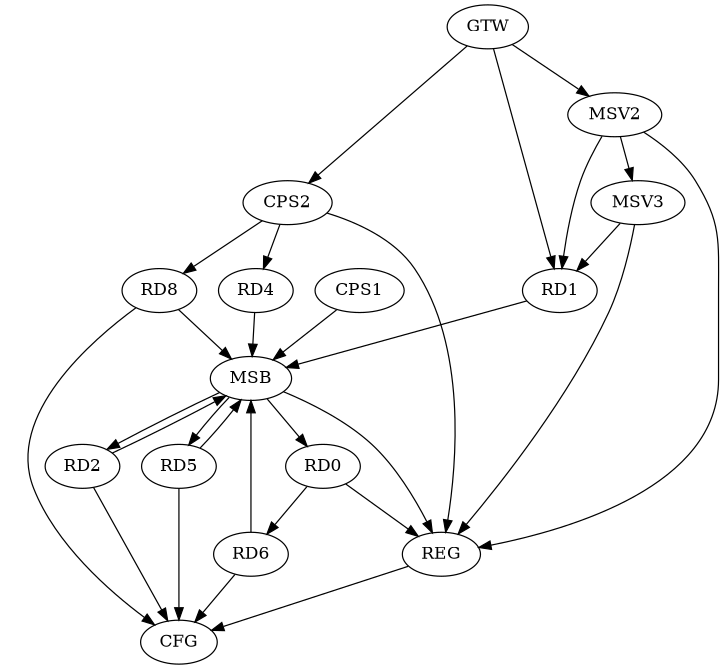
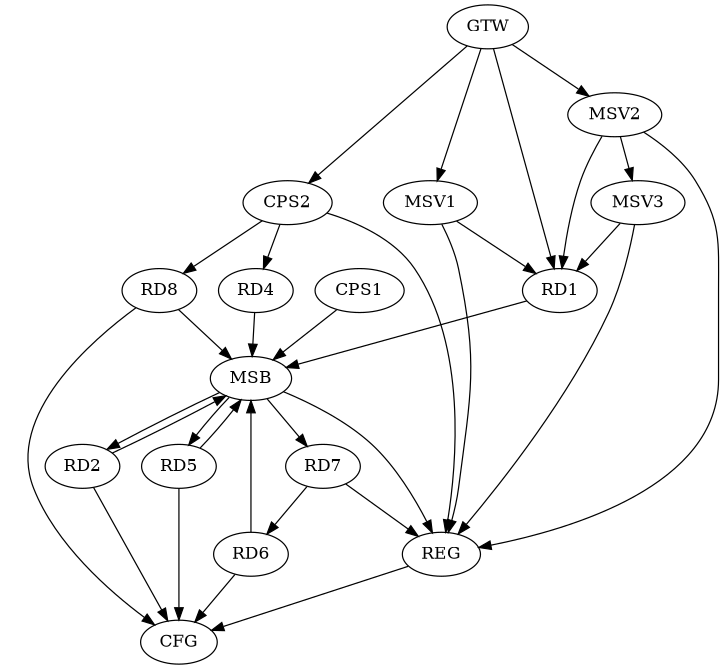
none -> (430, 203)
(323, 466) -> (323, 466)
